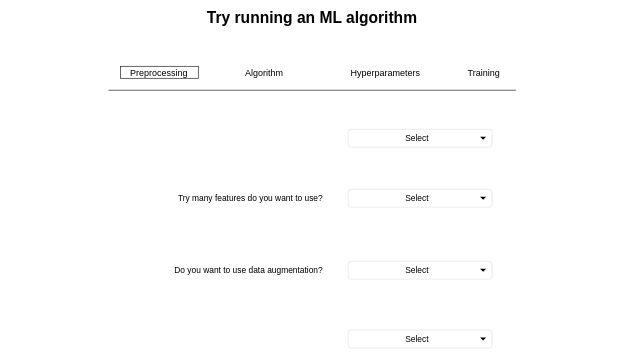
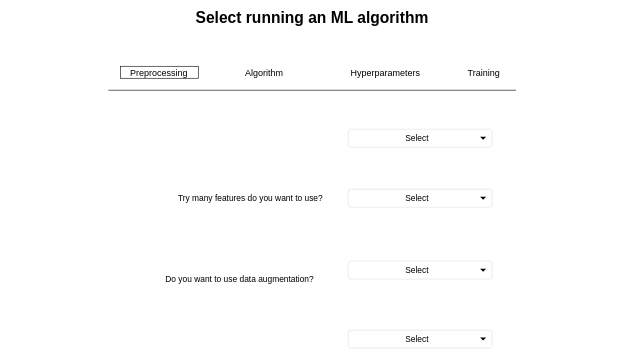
(312, 18) -> (312, 18)
(231, 270) -> (222, 279)
